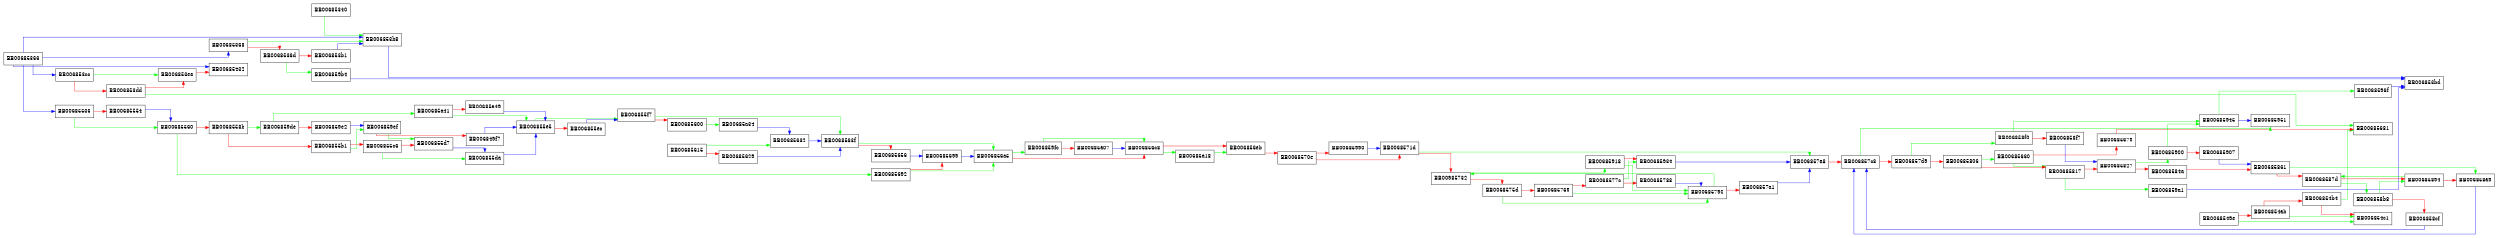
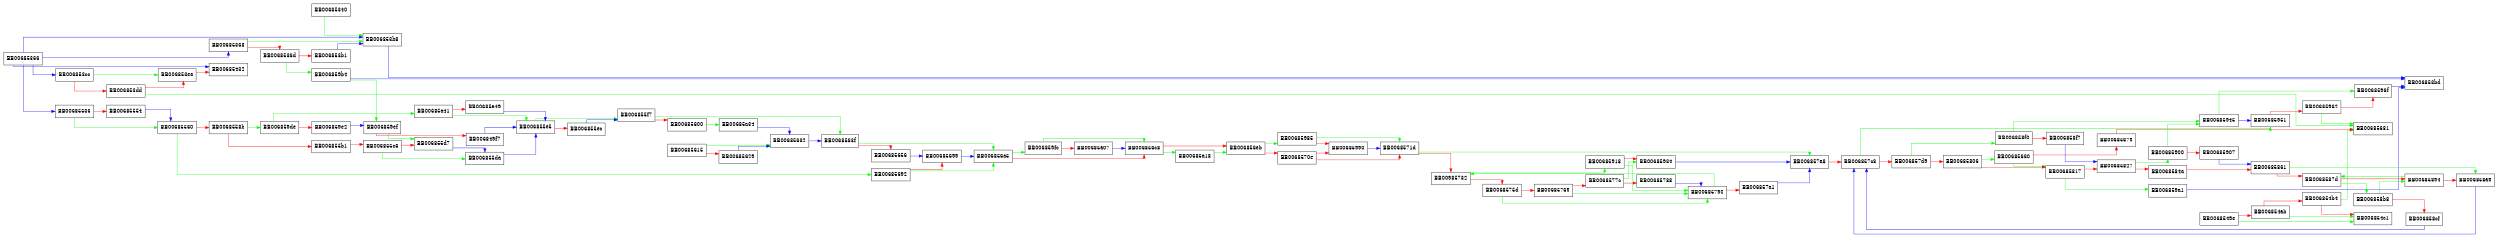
none -> (2322, 107)
none -> (1297, 139)
(357, 140) -> (376, 86)
(802, 156) -> (750, 146)
